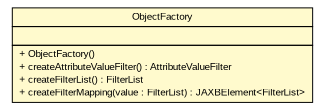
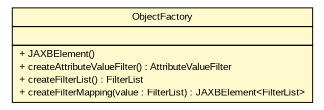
(57, 54) -> (57, 54)
